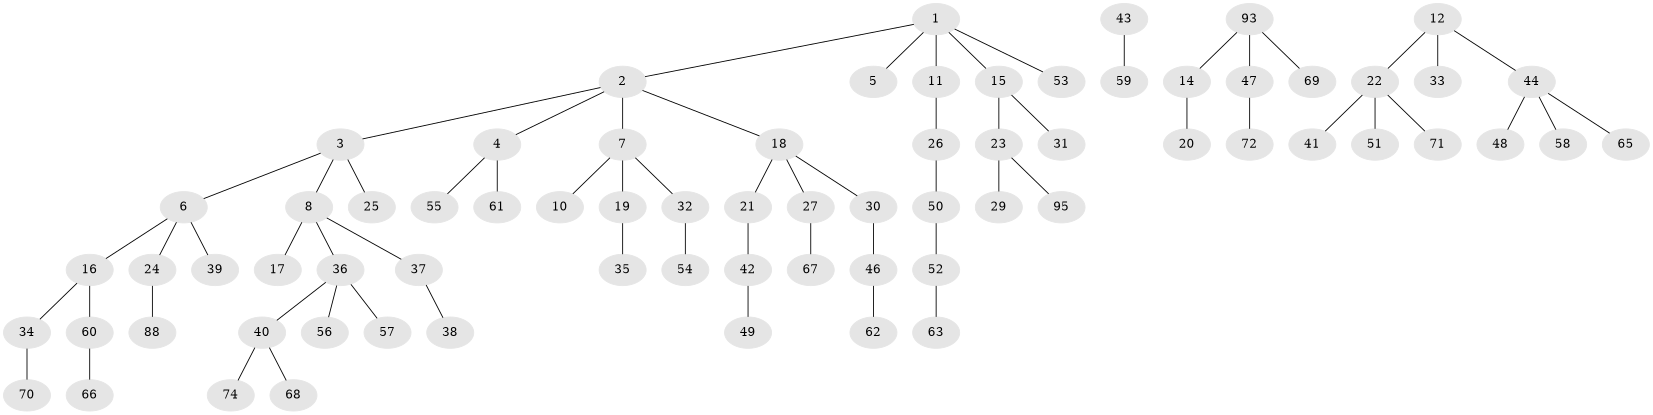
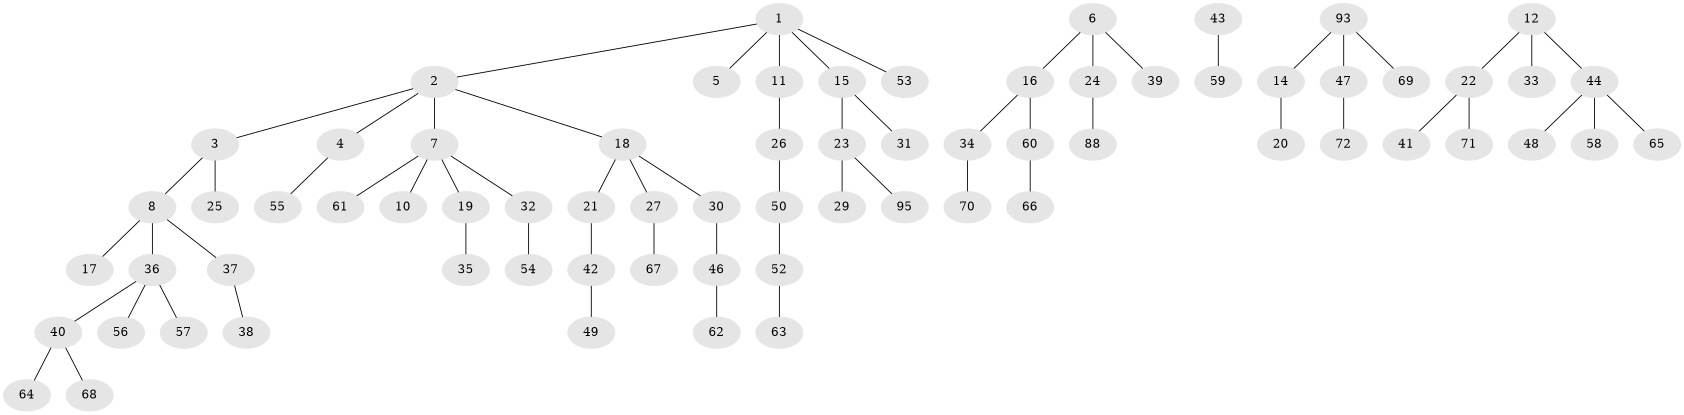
(1375, 145) -> none
(262, 176) -> none
(497, 176) -> (387, 176)
(231, 395) -> (27, 395)
